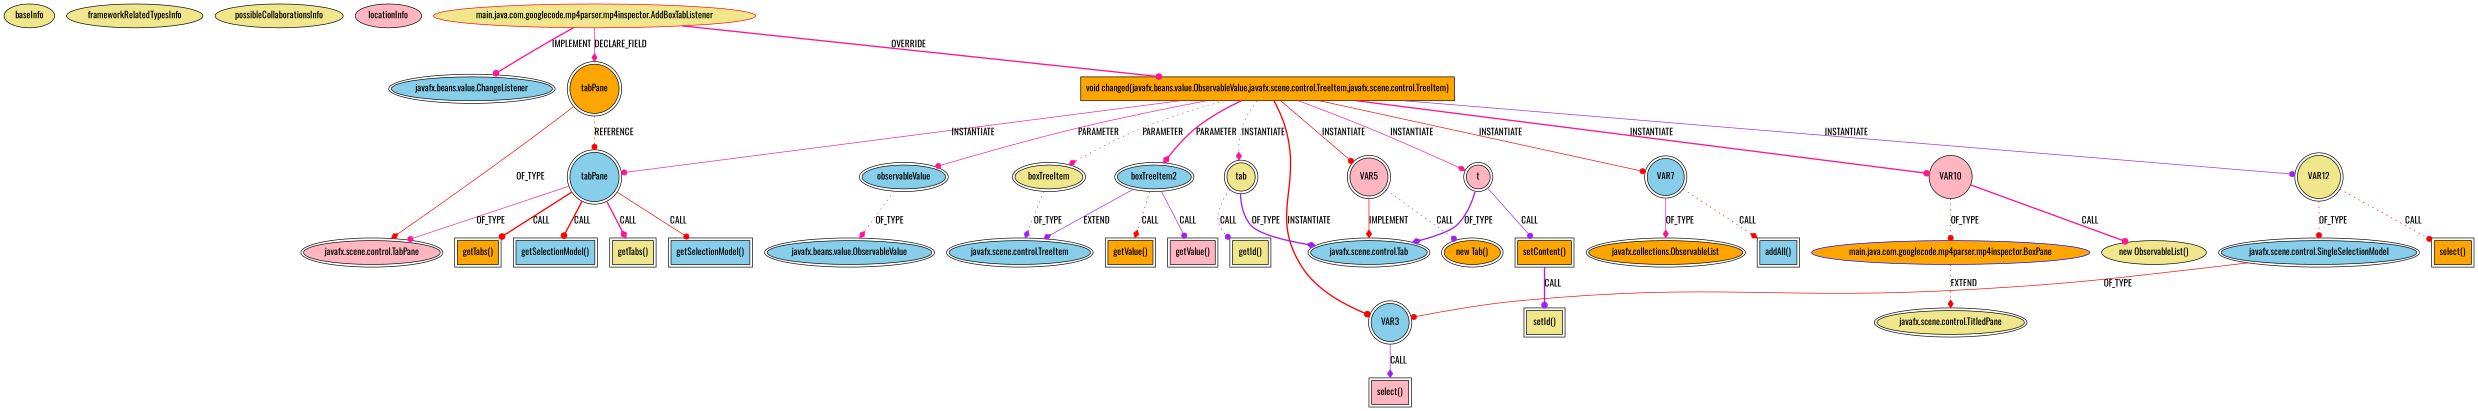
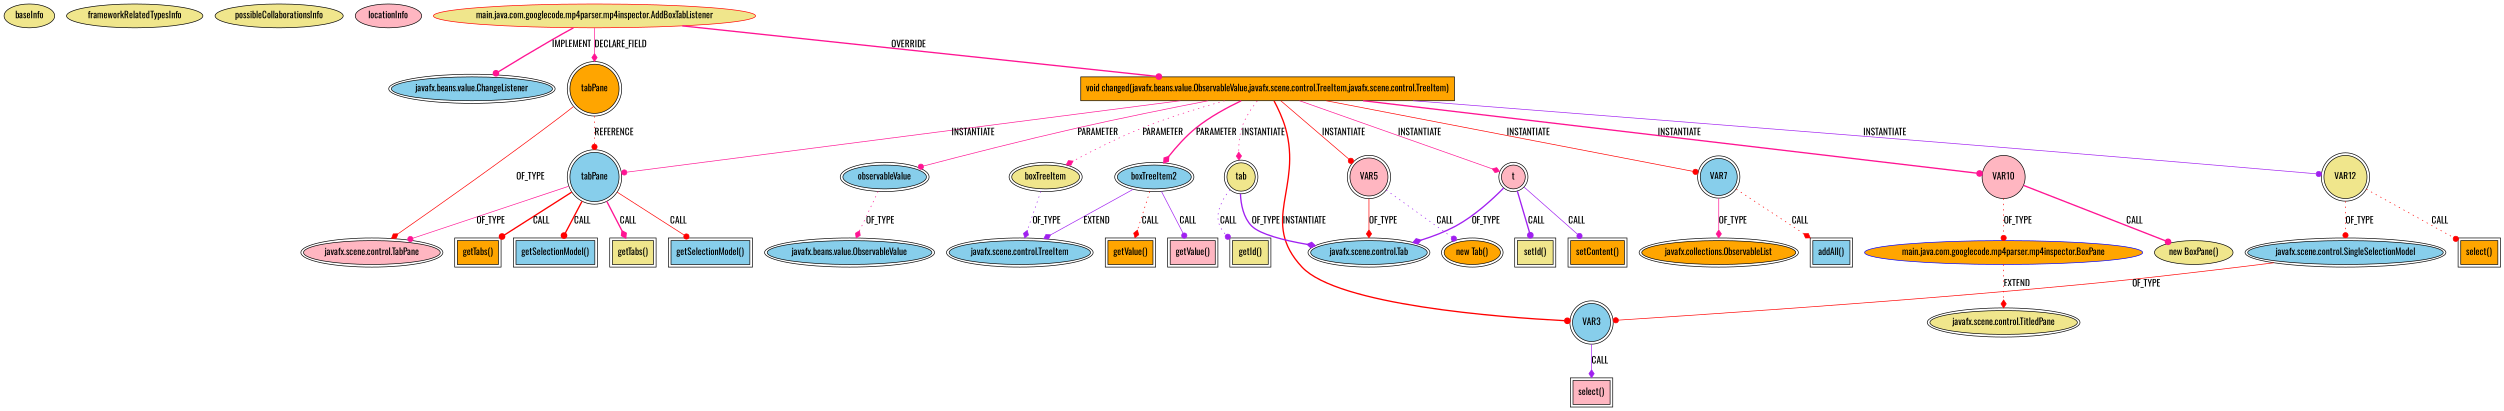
(1389, 221) -> (1383, 221)
(2154, 253) -> (2194, 253)
(1544, 285) -> (1523, 212)
